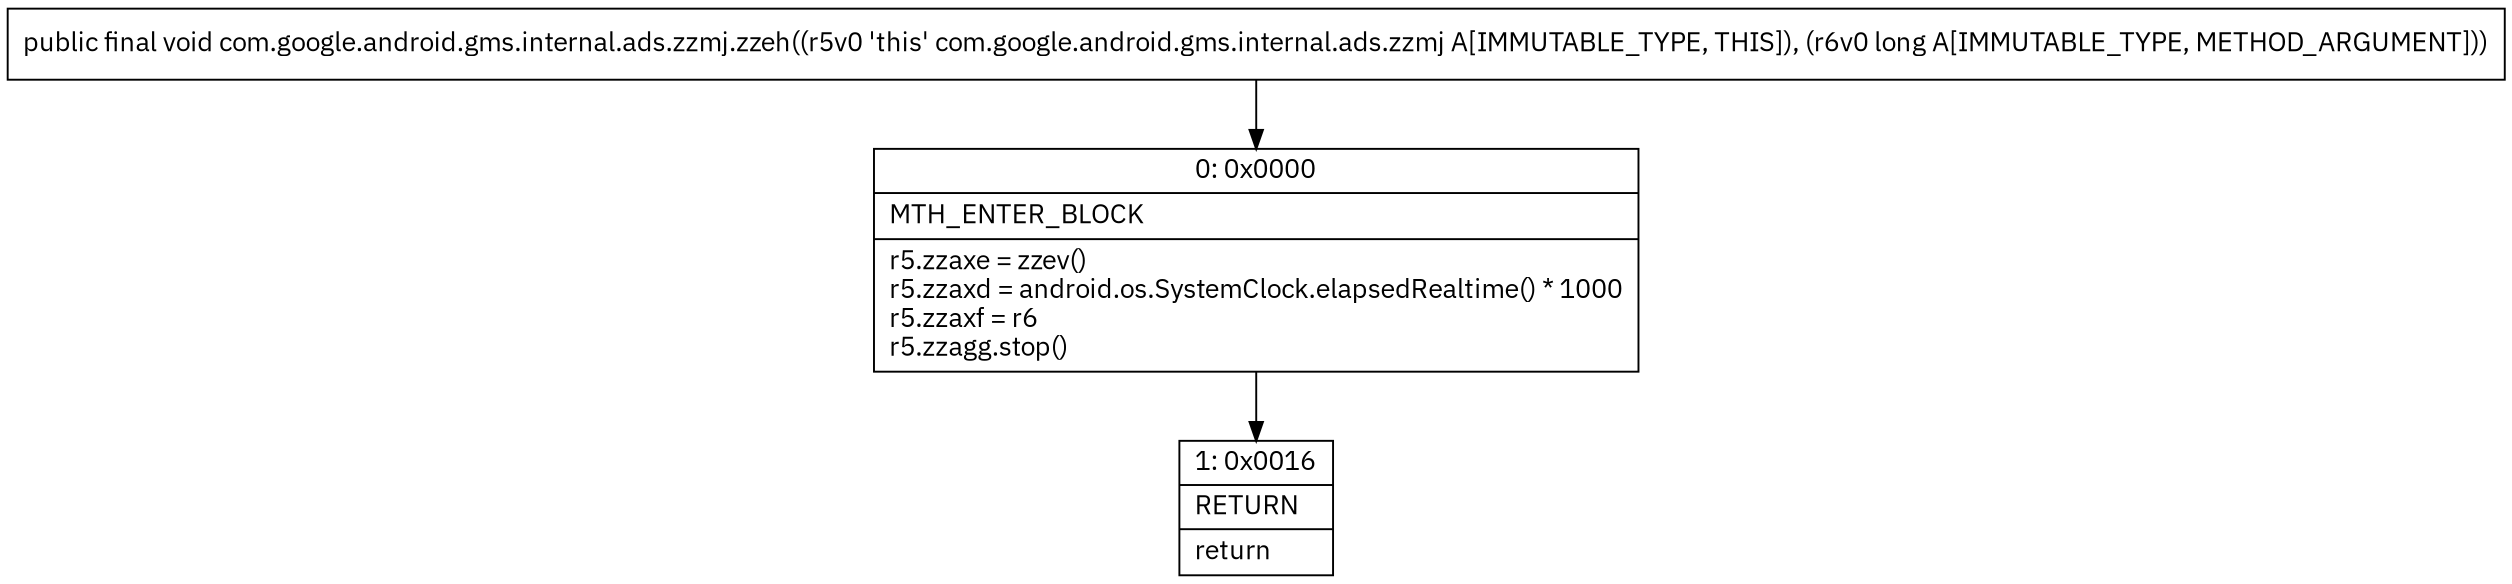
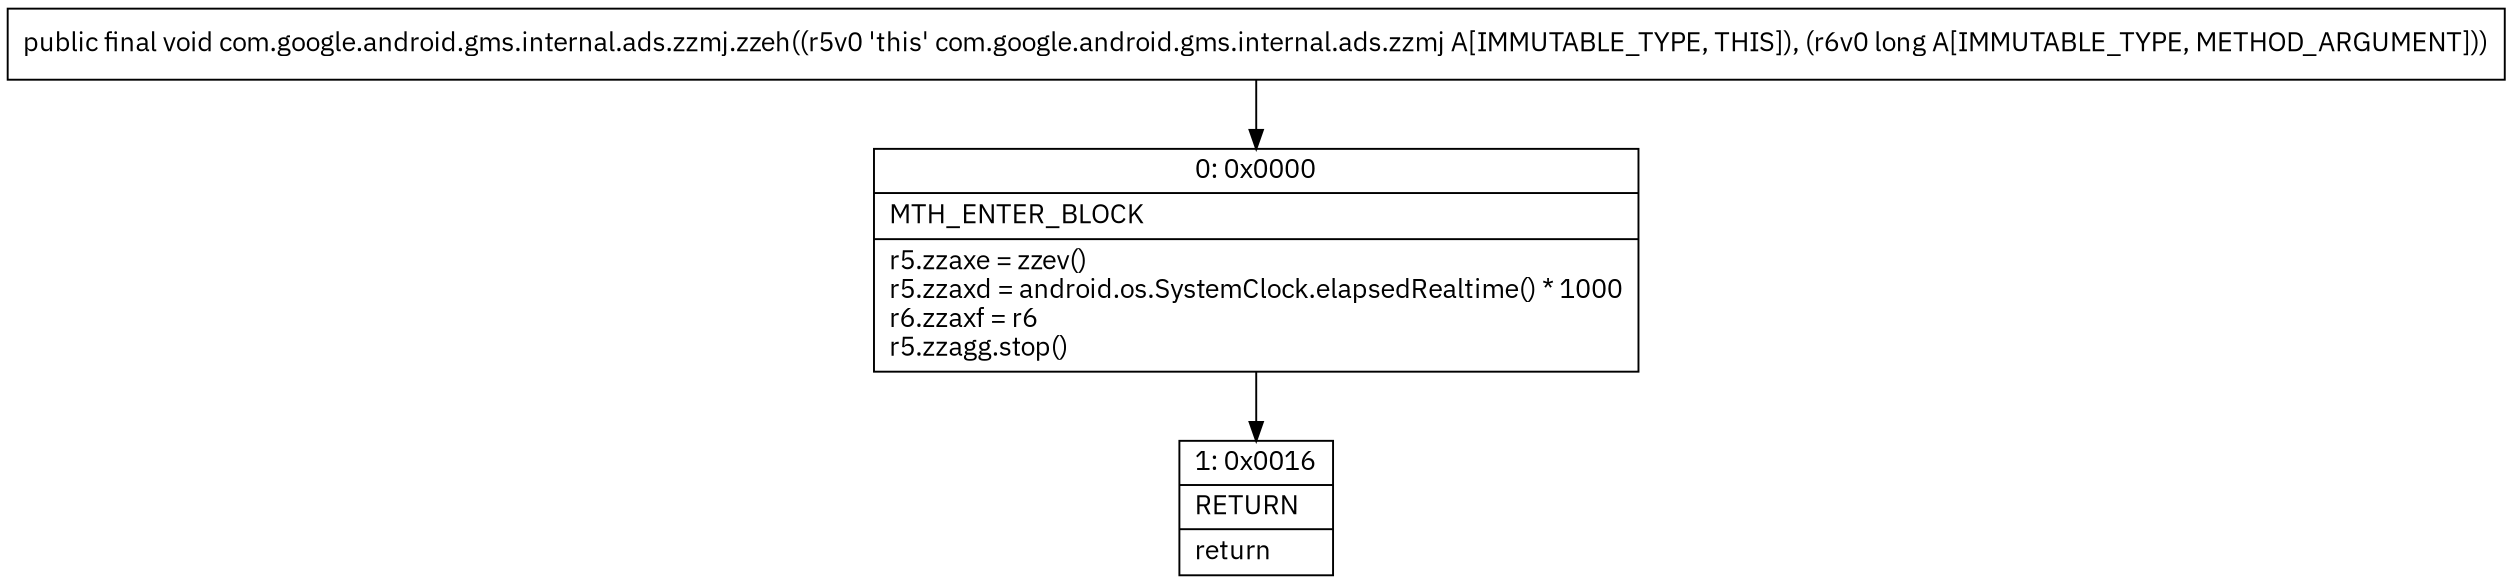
(964, 319) -> (964, 319)
